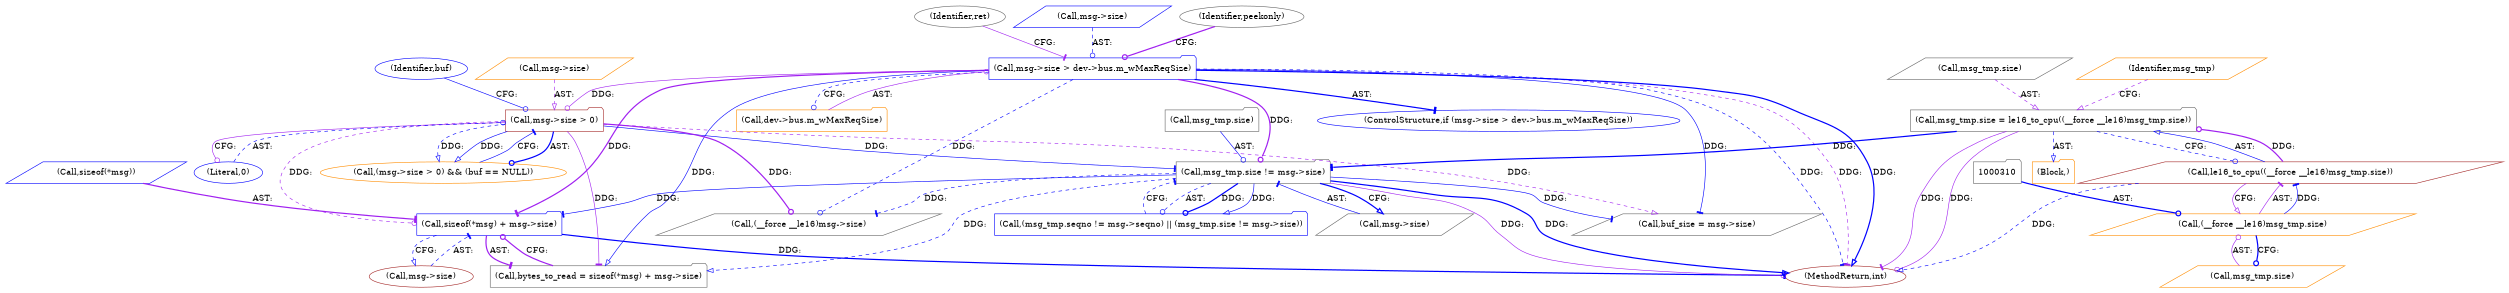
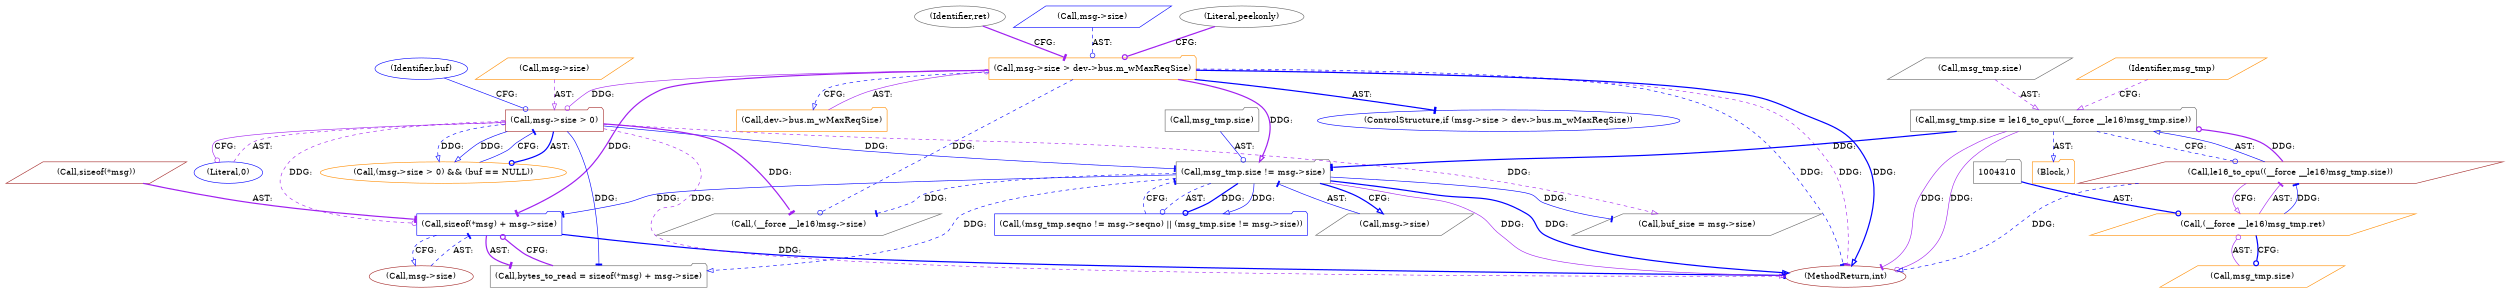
(1242, 17) -> (1242, 17)
(1023, 41) -> (1023, 41)
(1093, 69) -> (1093, 69)
(897, 77) -> (897, 77)
(1571, 84) -> none
(761, 97) -> none
(1246, 98) -> (1246, 98)
(362, 129) -> (362, 129)
(715, 141) -> (715, 141)
(96, 173) -> (96, 173)
(1997, 173) -> (1997, 173)
(593, 194) -> (593, 194)
(2253, 225) -> (2253, 225)
none -> (1115, 270)
